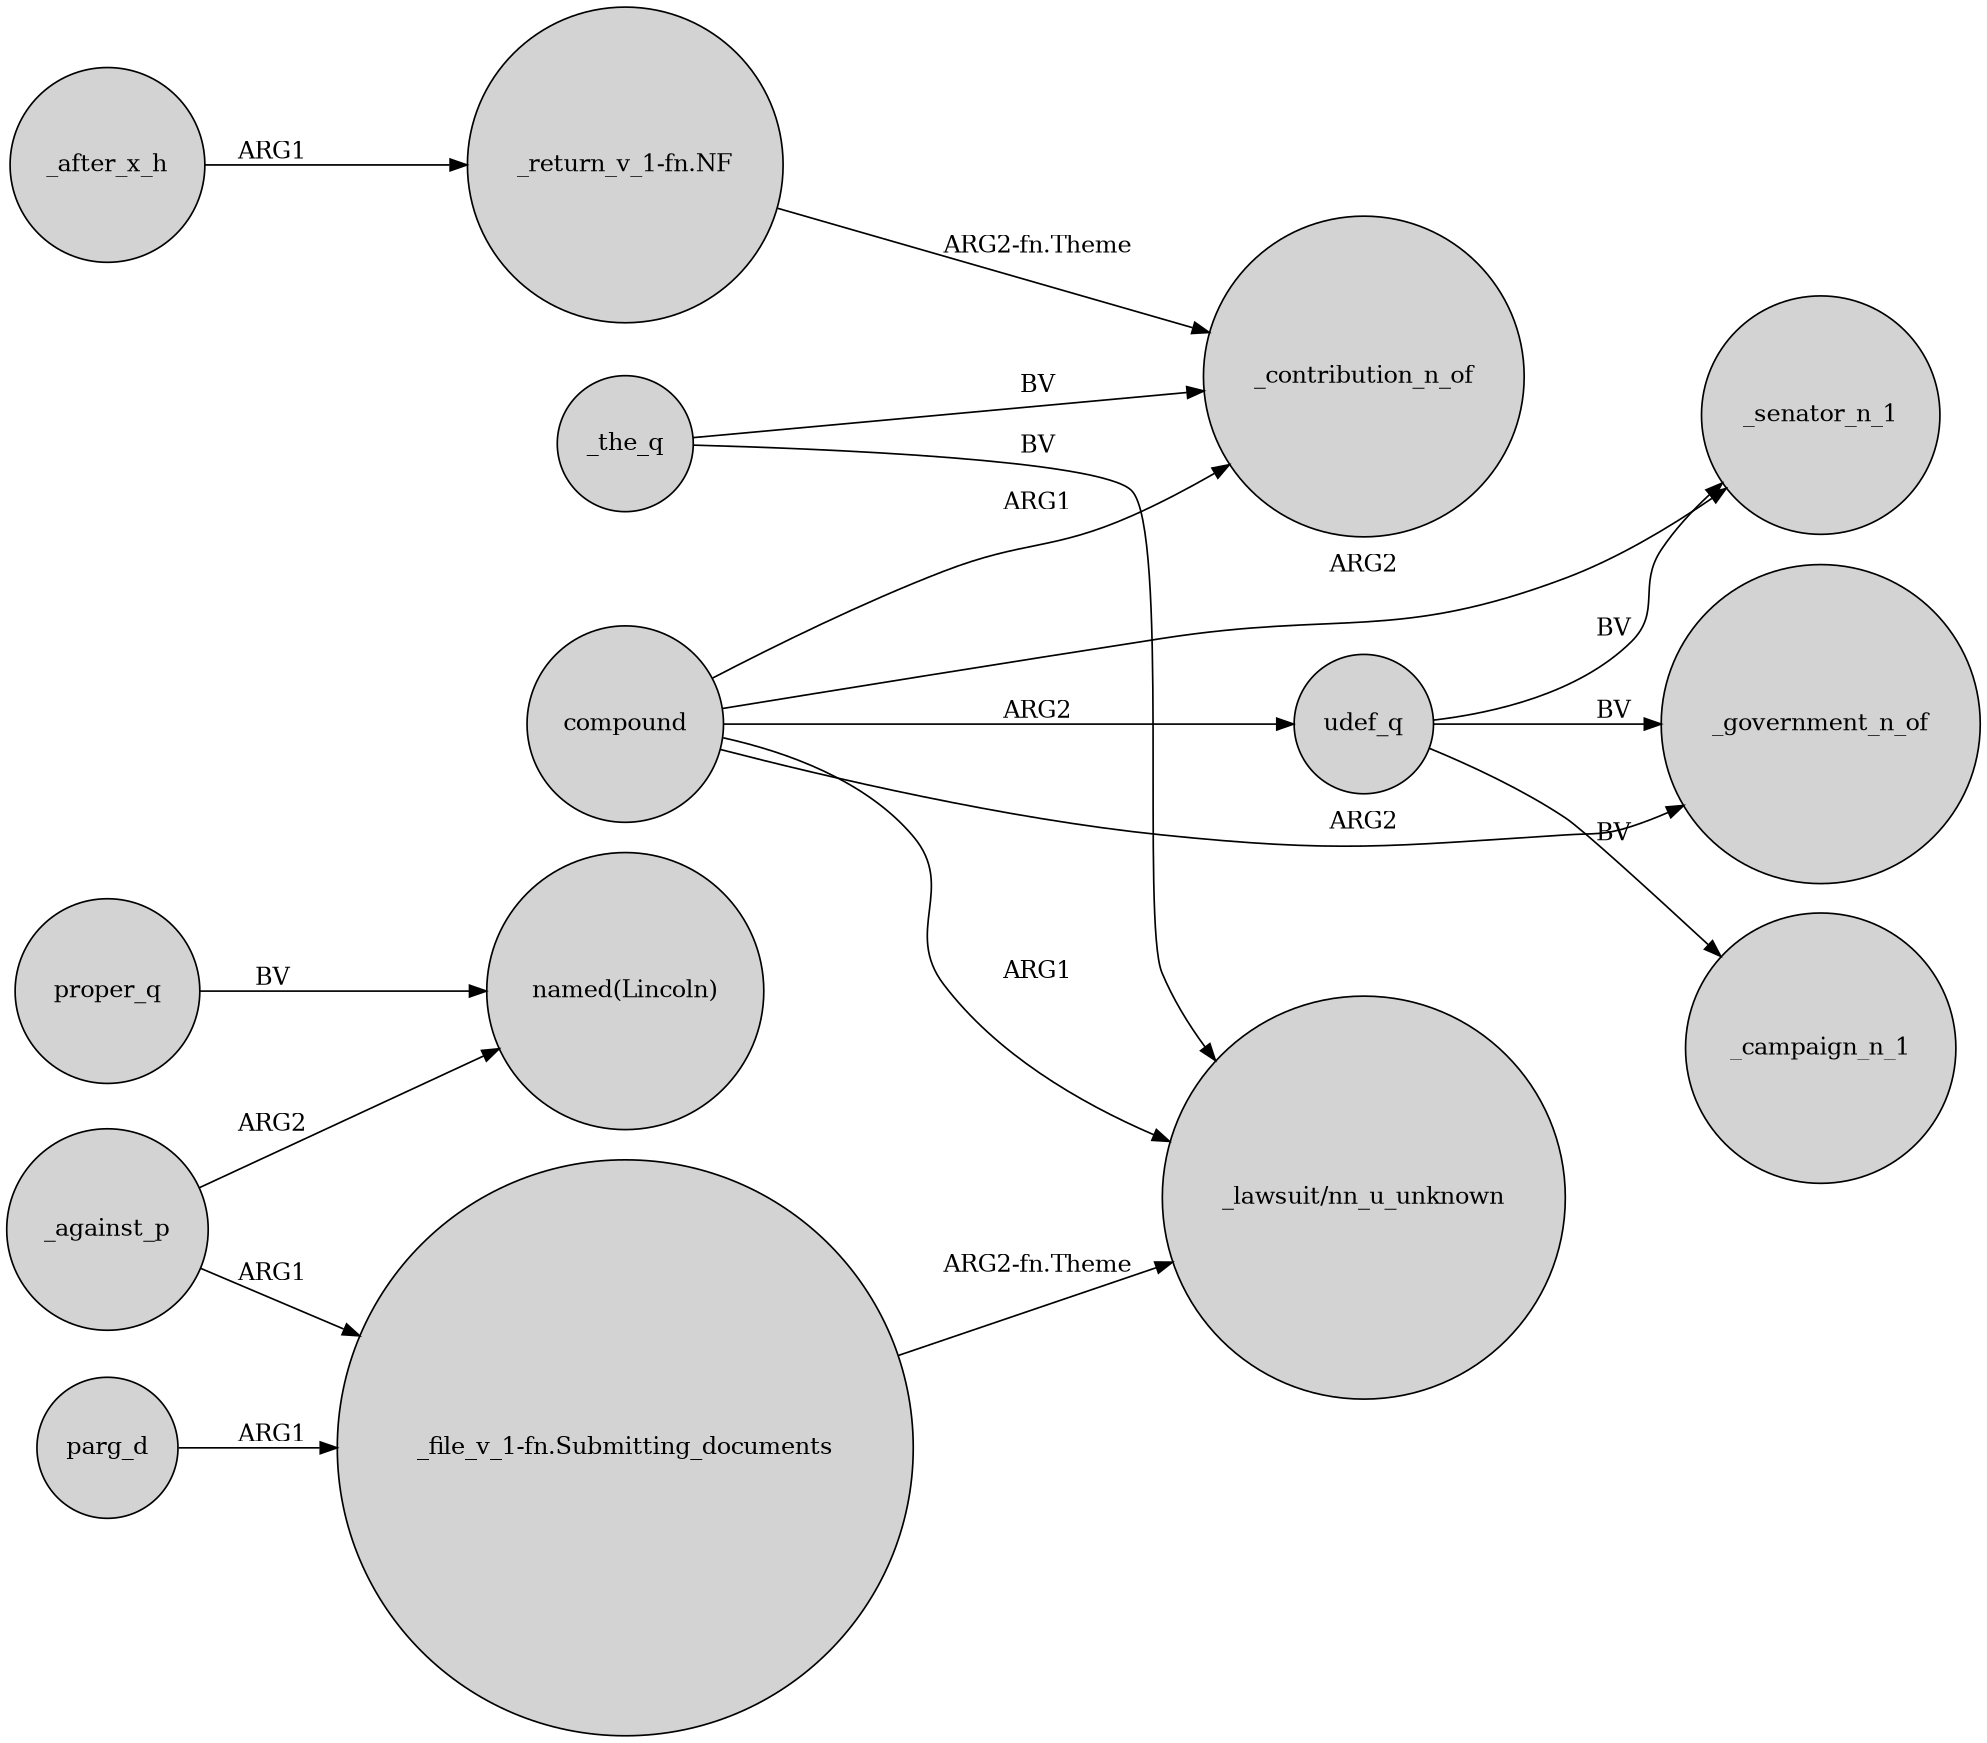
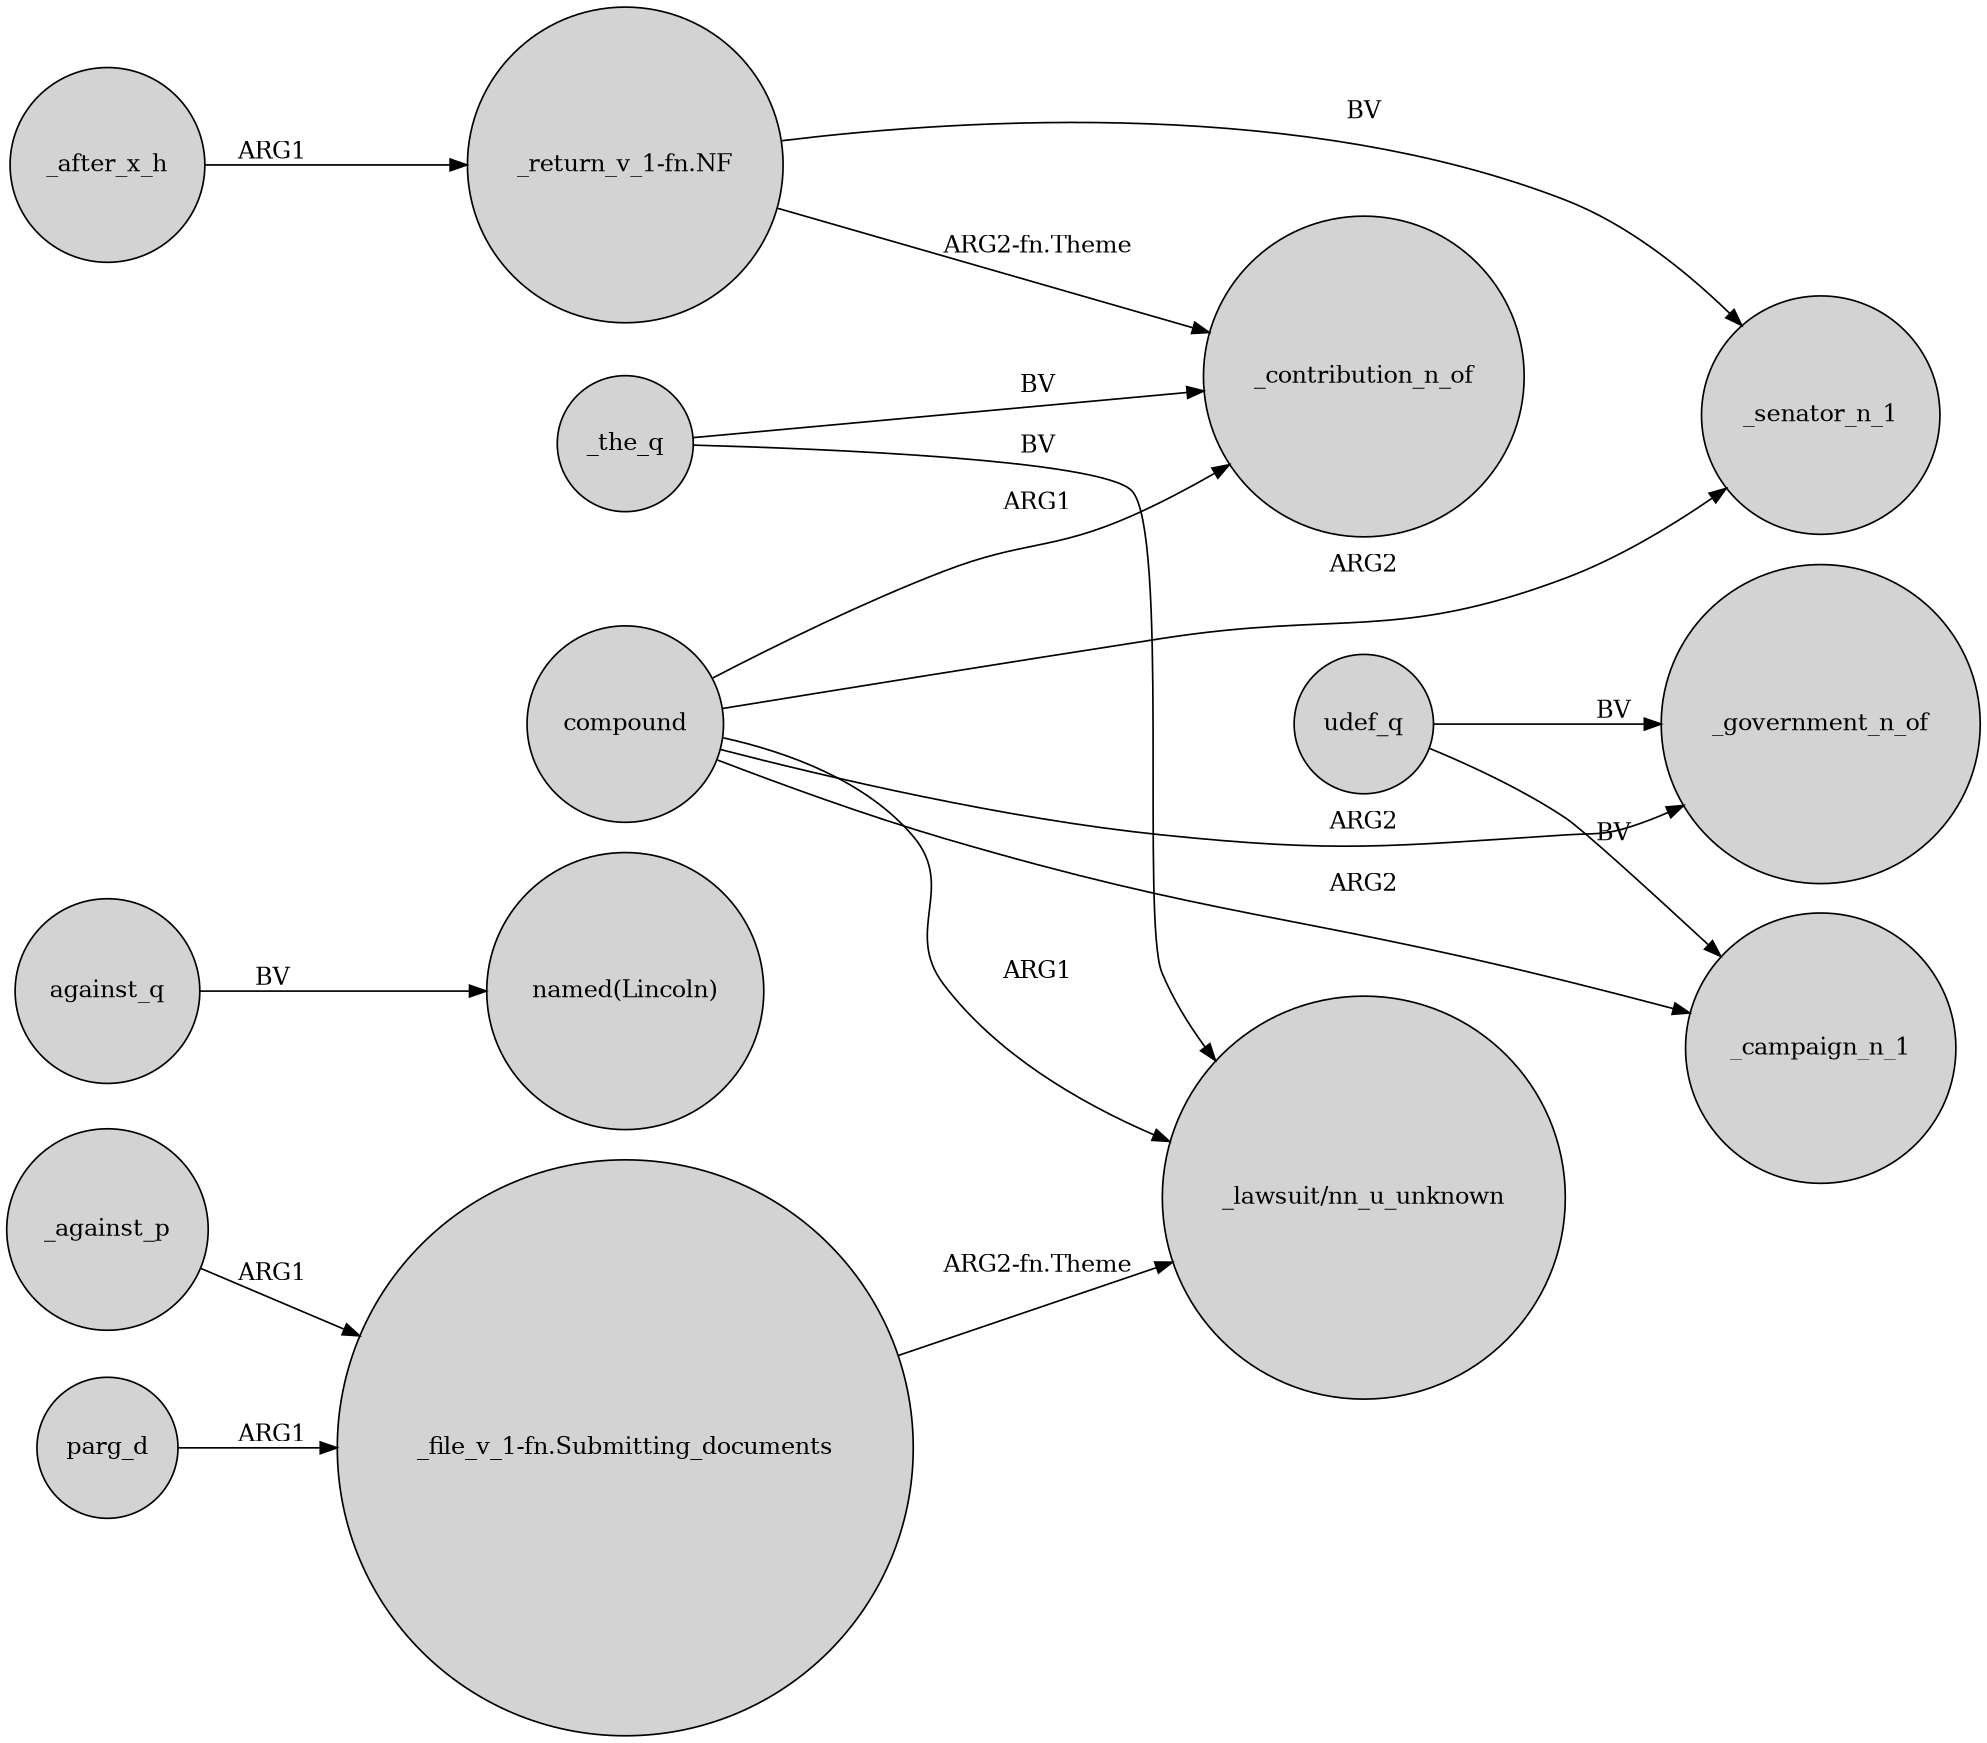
(1615, 656) -> (1278, 134)
(1000, 724) -> (1191, 901)
(107, 991) -> (107, 991)
(342, 1122) -> none
